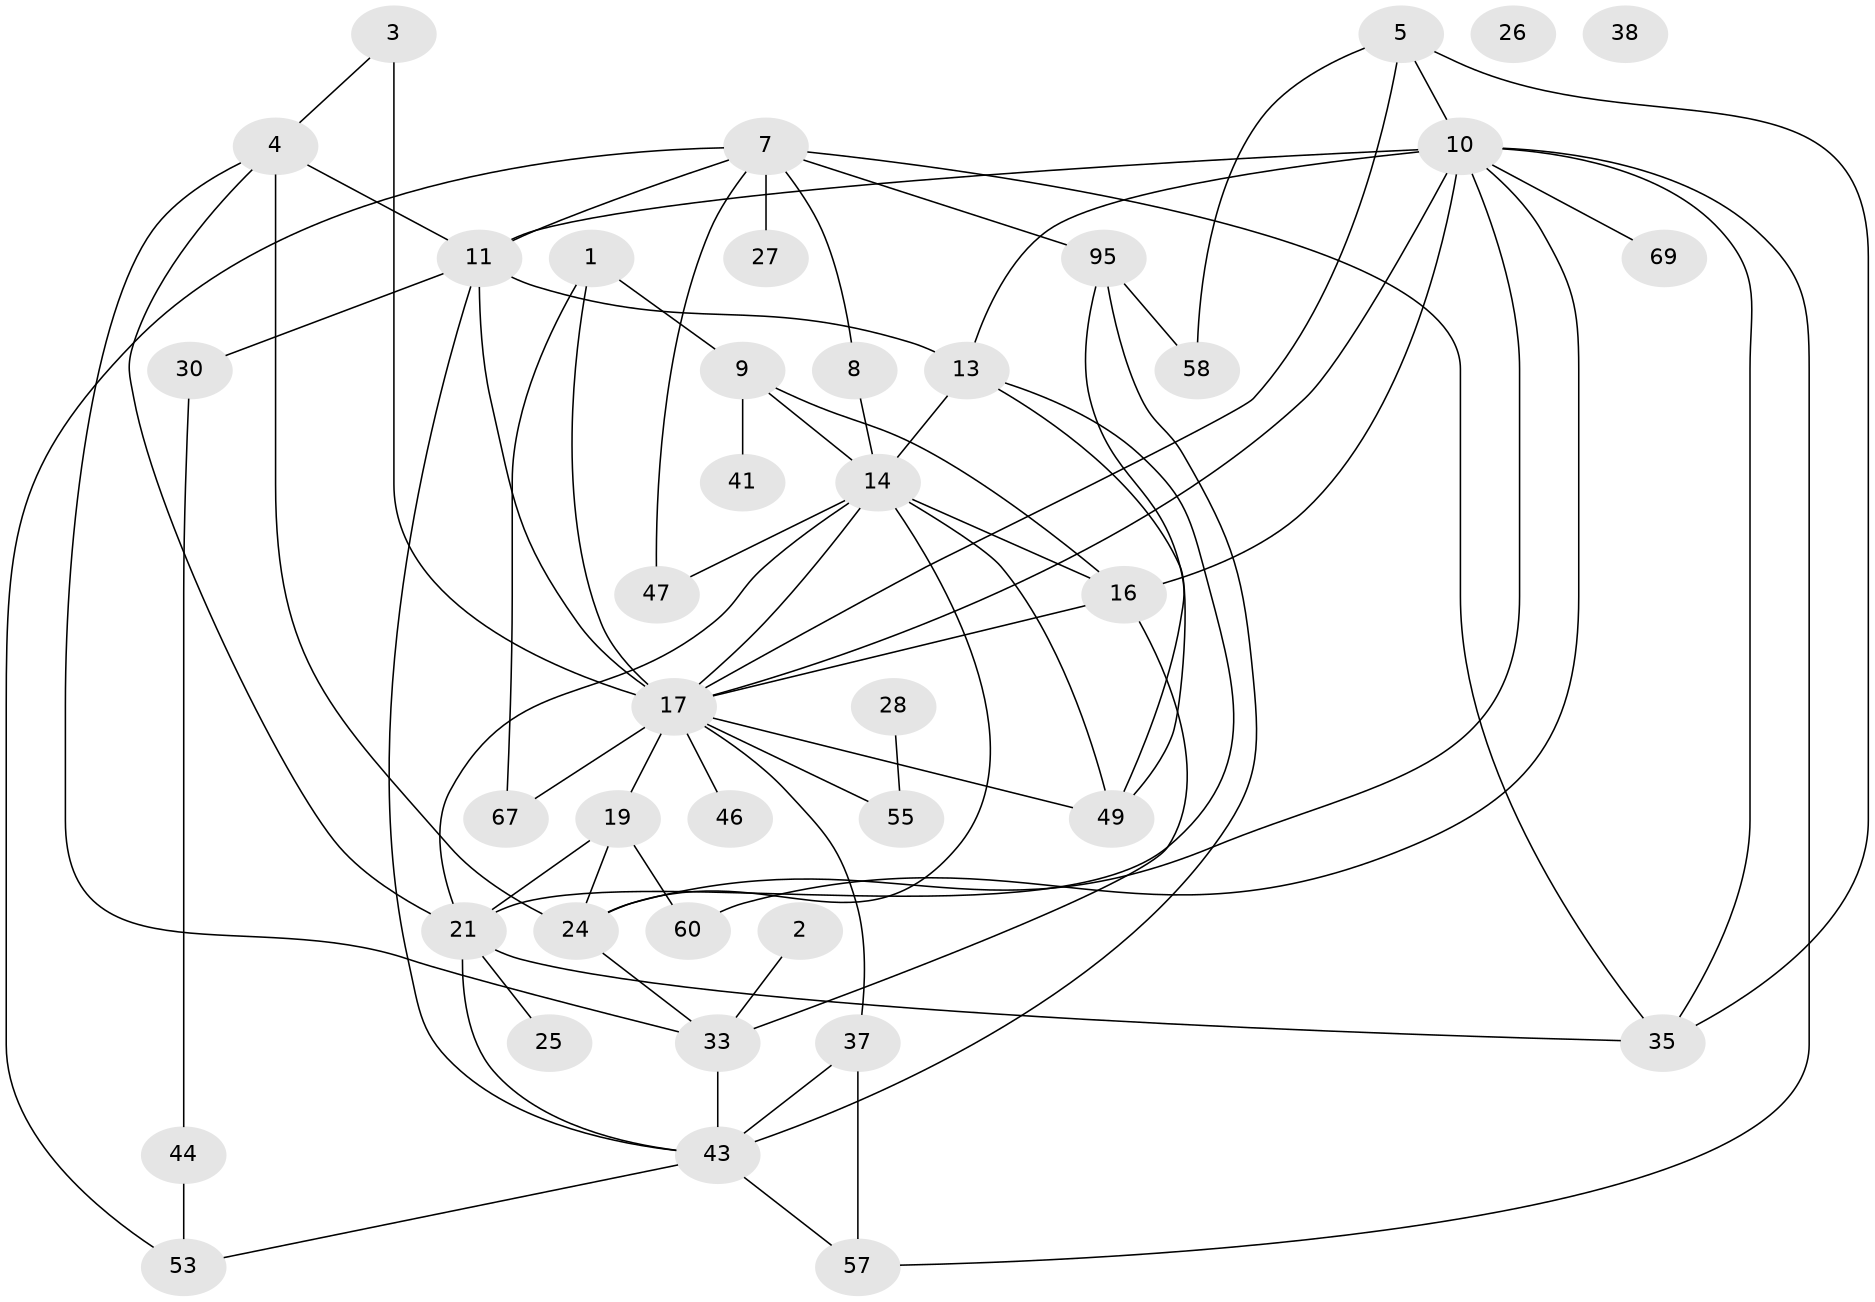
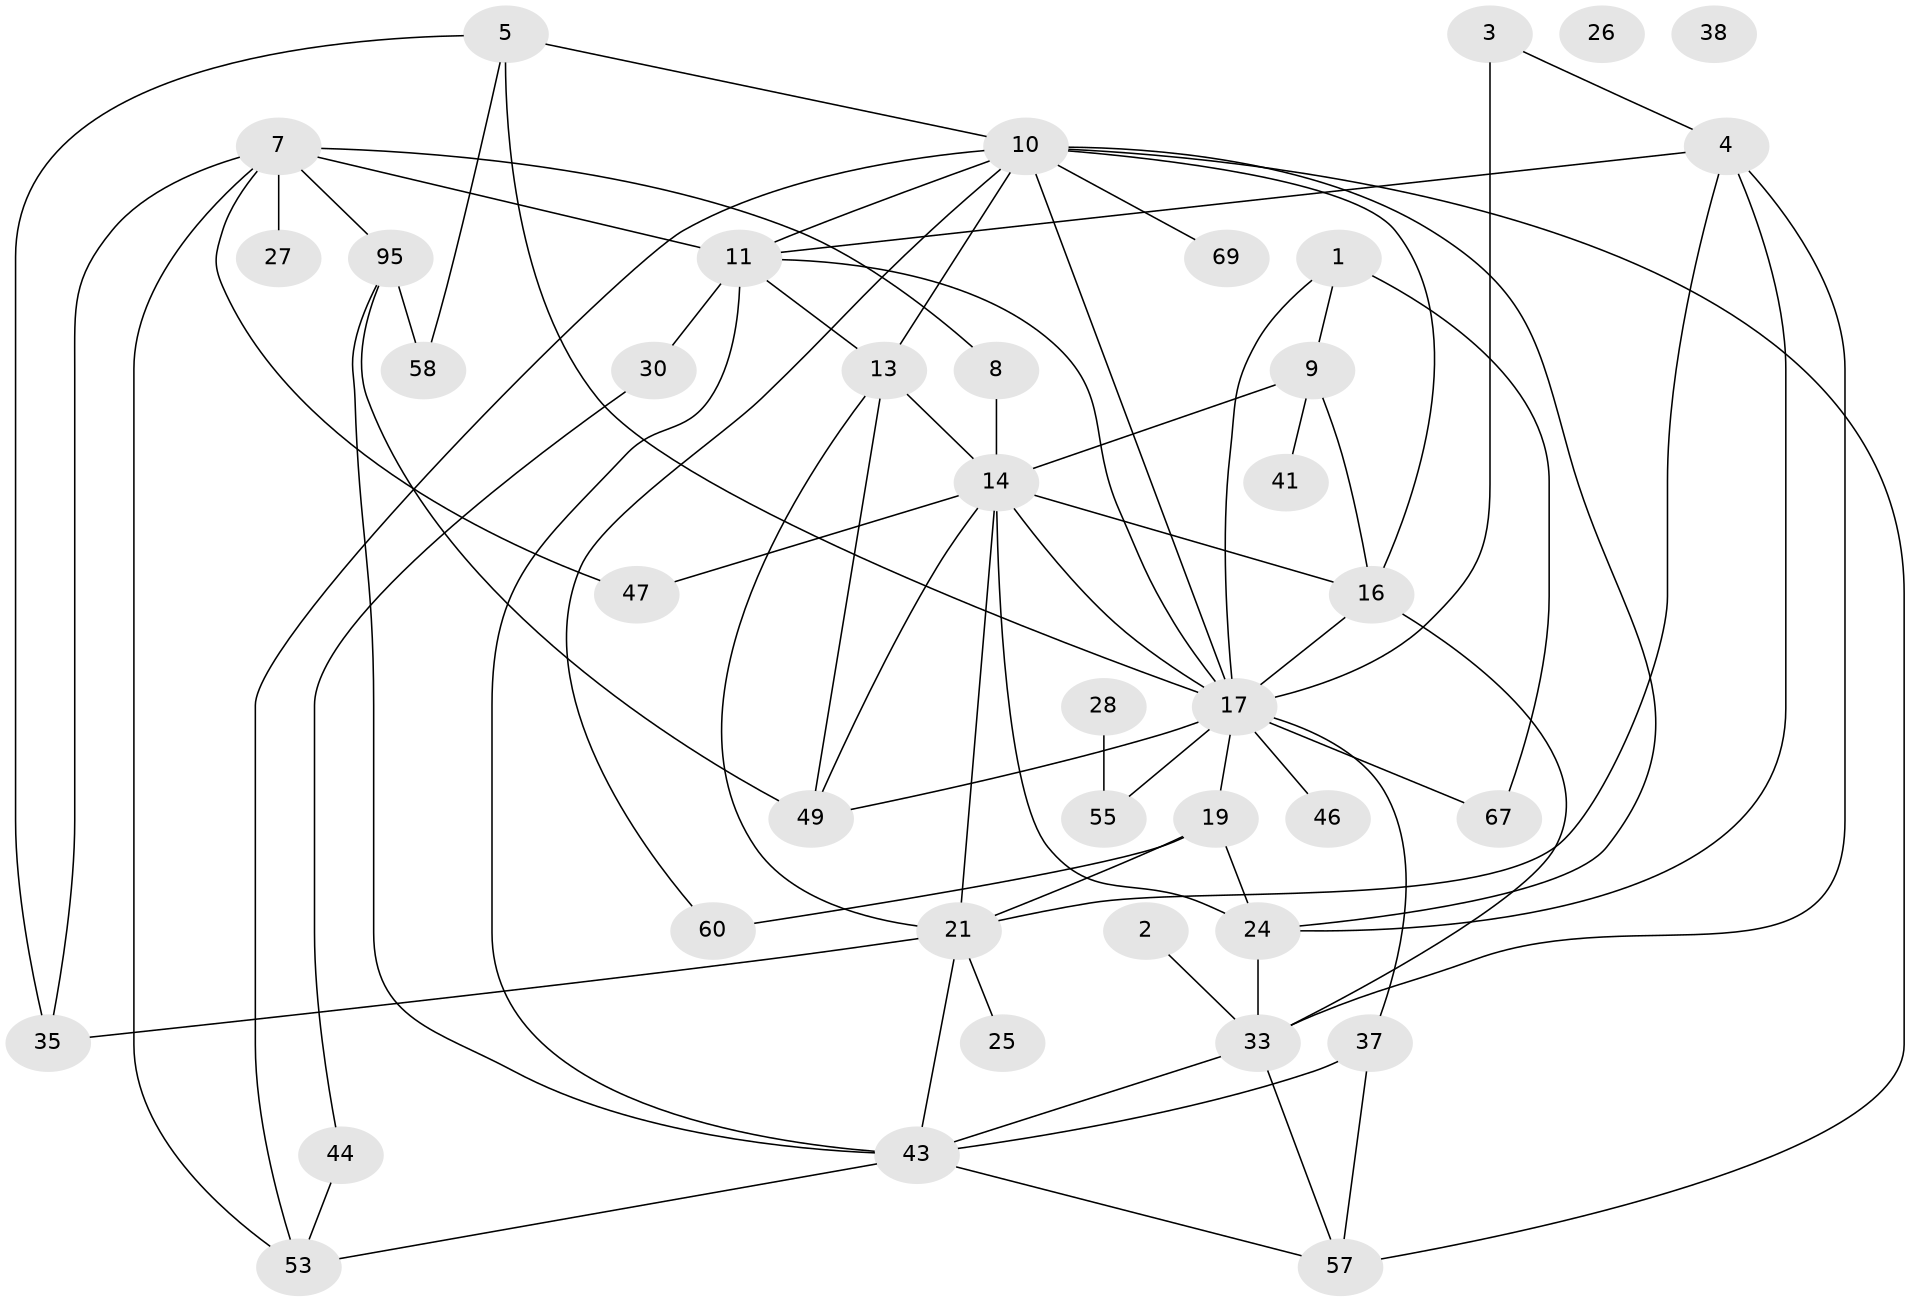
(1750, 508) -> (374, 534)
none -> (1299, 1155)
